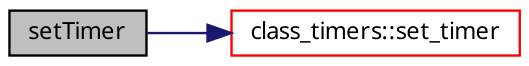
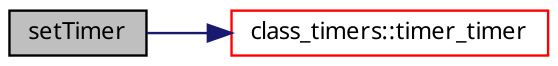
(376, 33) -> (390, 33)
